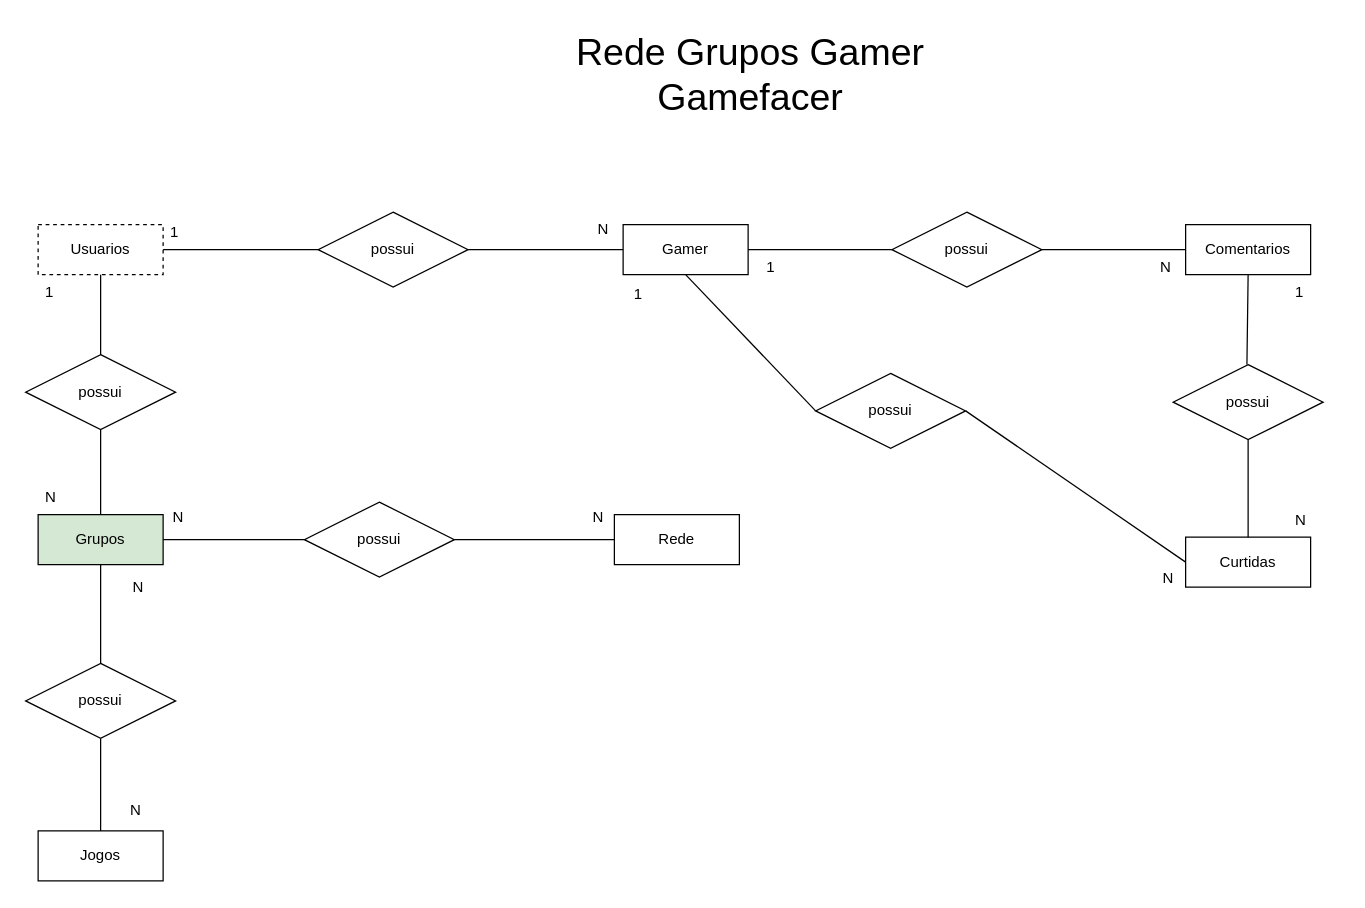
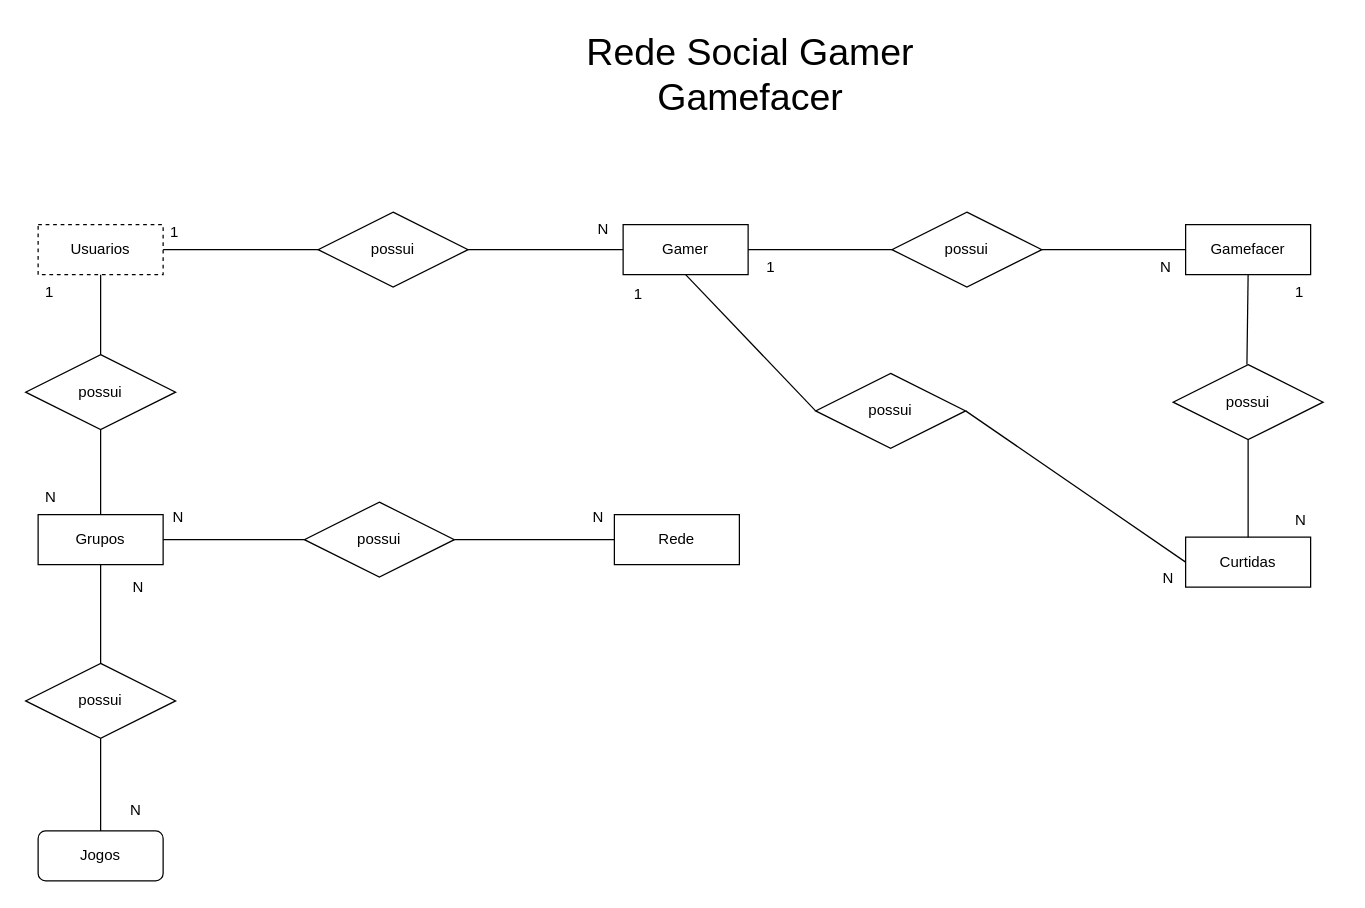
(751, 74) -> (751, 74)
(1248, 249) -> (1248, 249)
(101, 539) -> (101, 539)
(101, 856) -> (101, 856)
